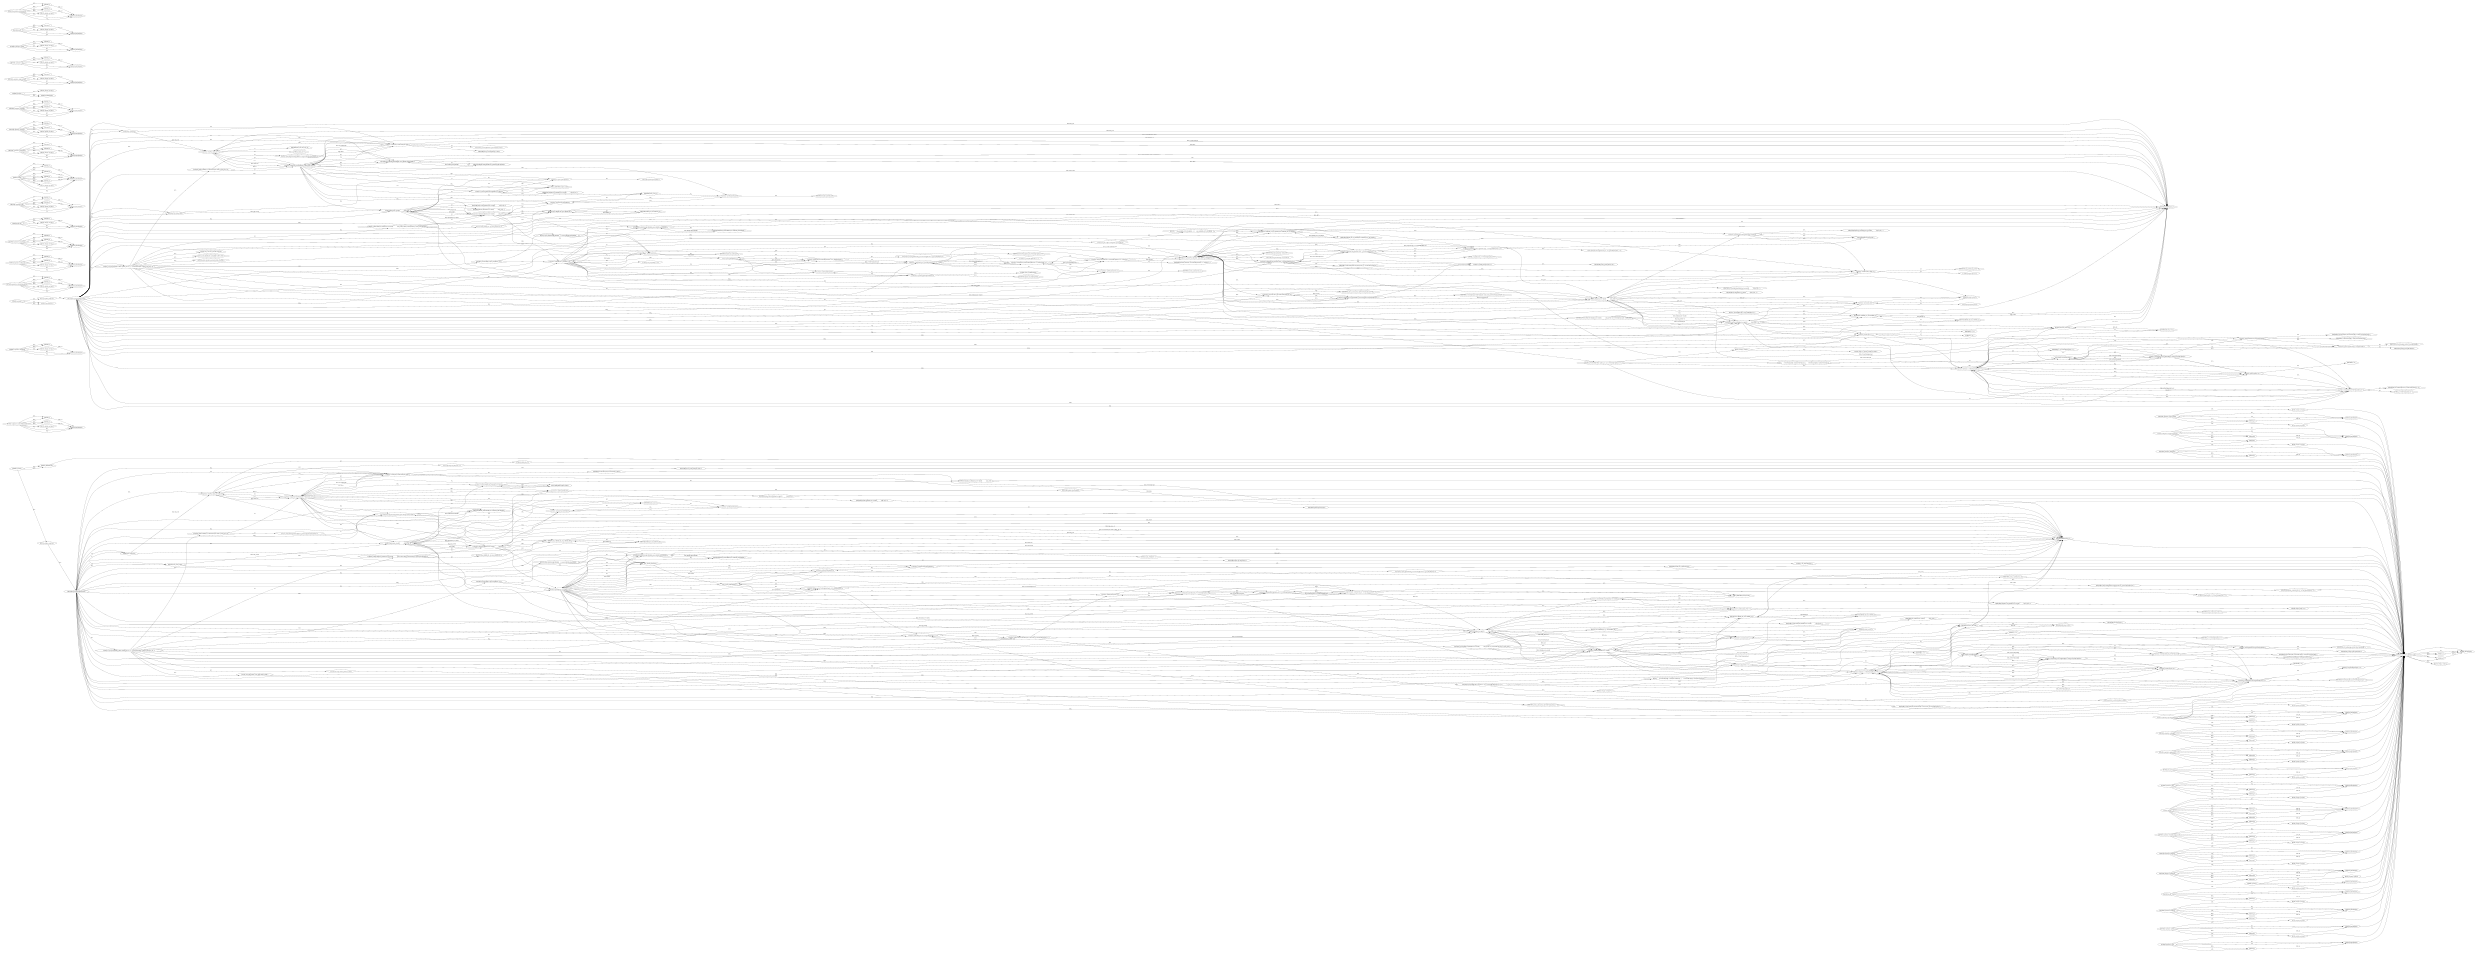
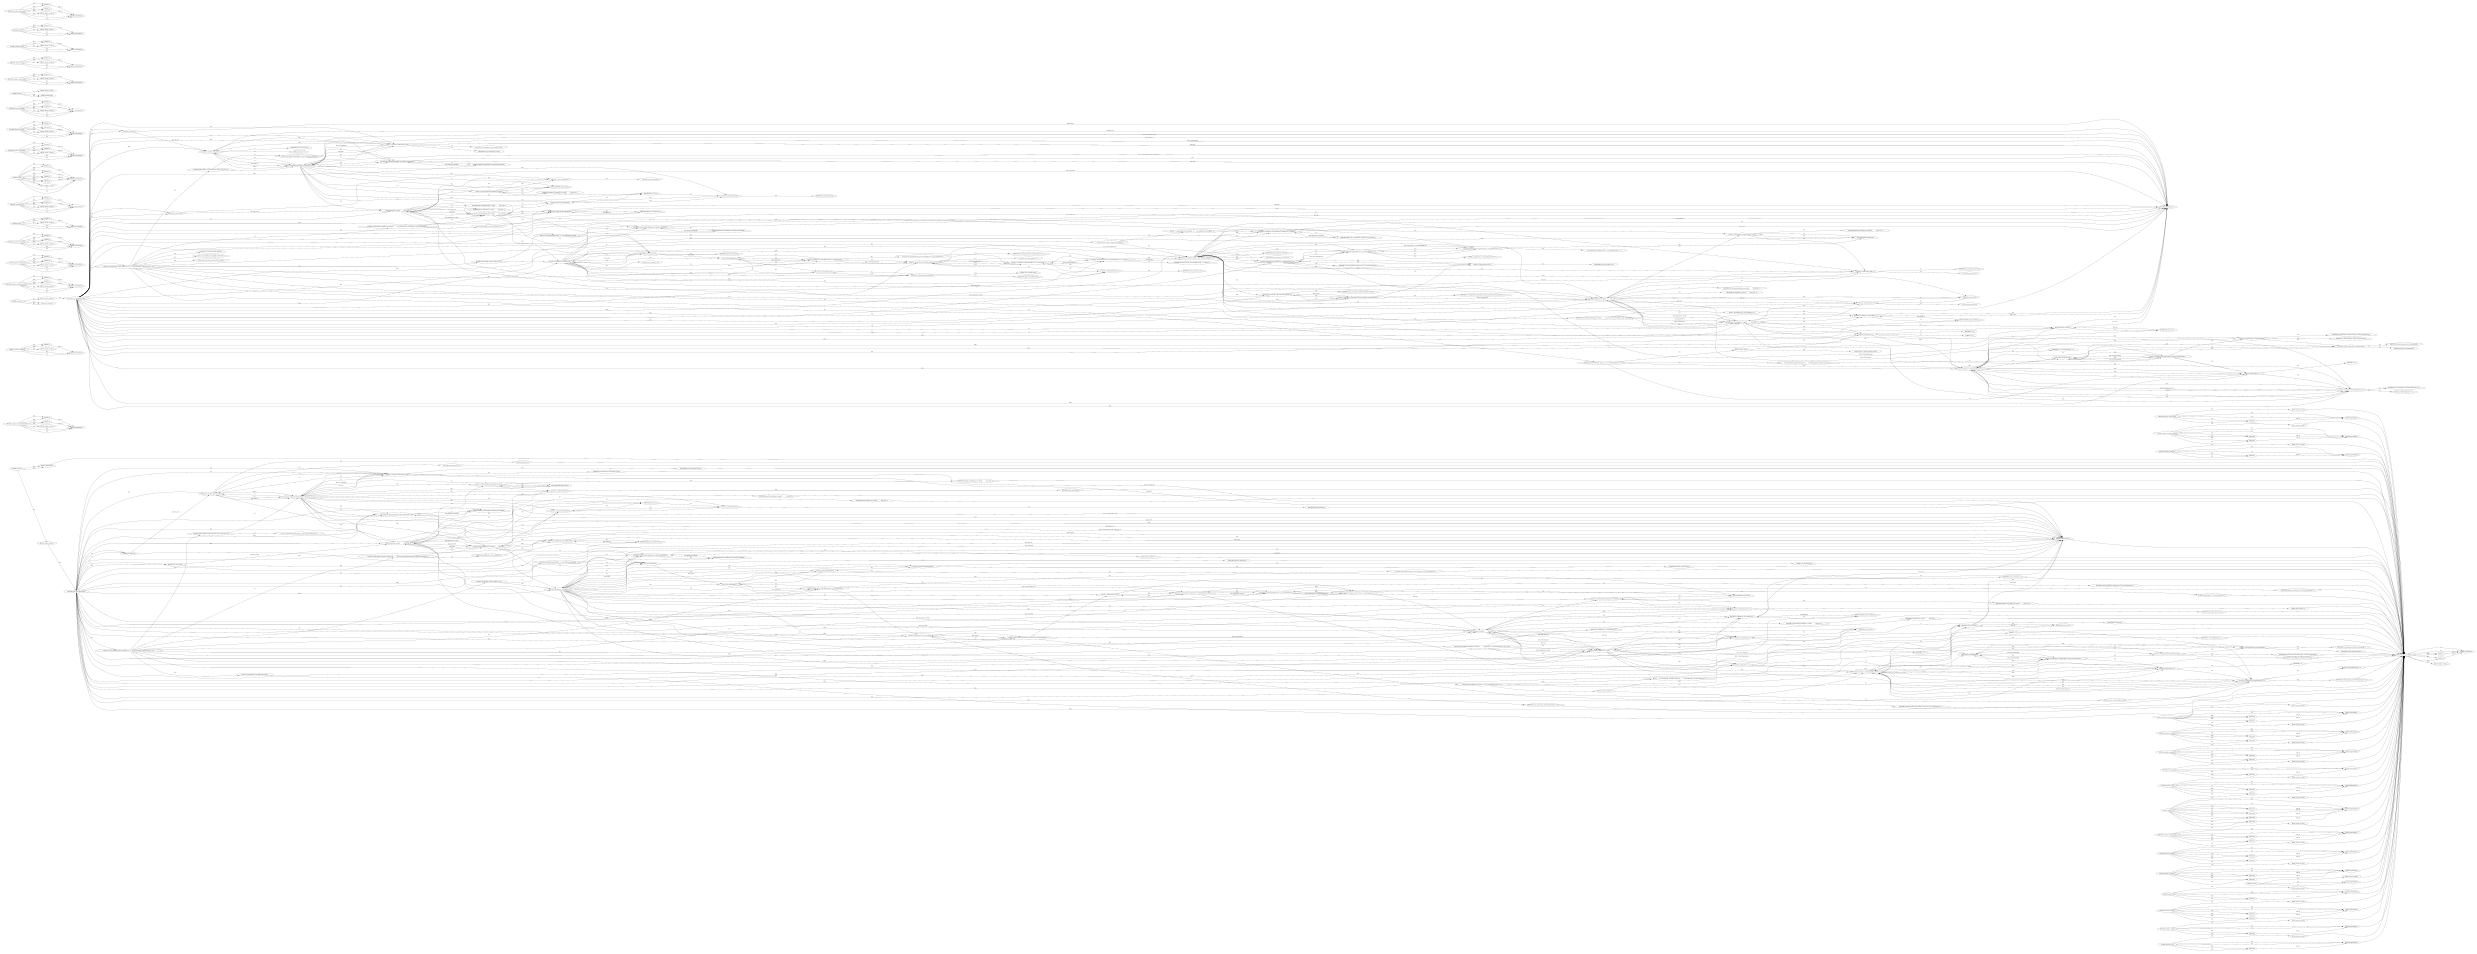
(341, 671) -> none
